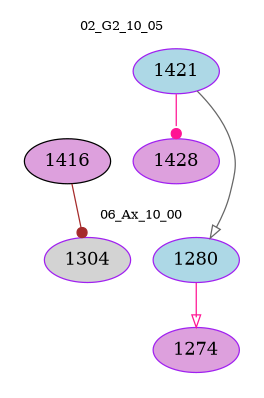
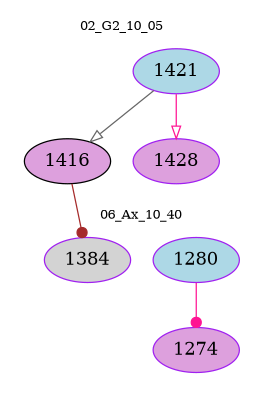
(176, 110) -> (176, 110)
(221, 120) -> (127, 112)
(141, 216) -> (141, 216)
(88, 260) -> (88, 260)
(196, 300) -> (196, 300)
